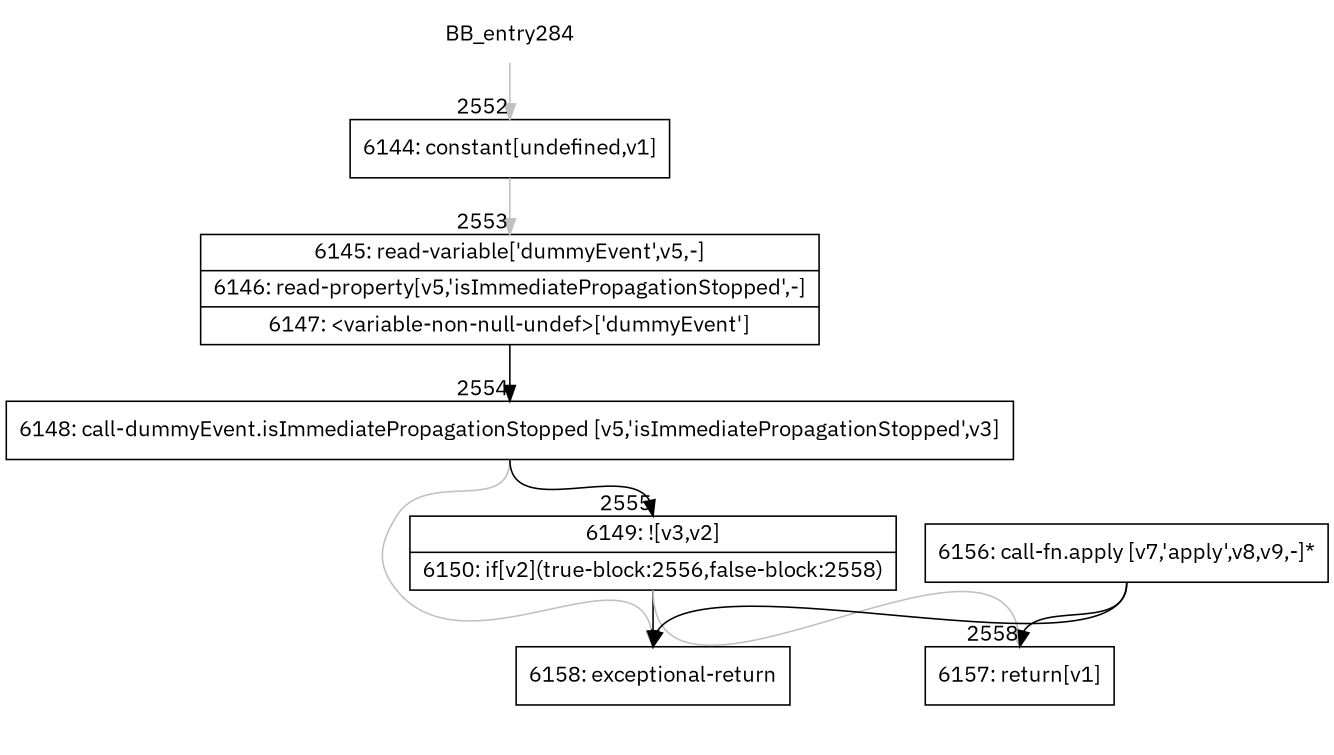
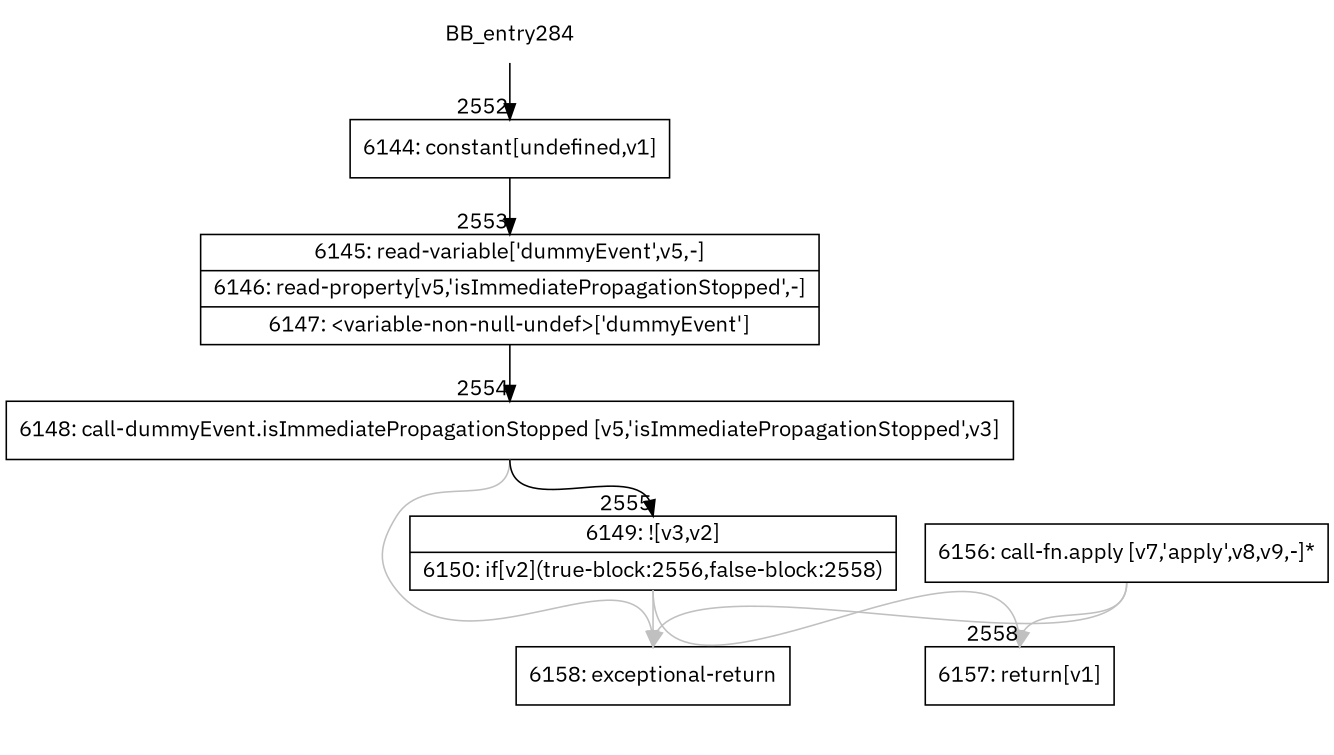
(510, 83) -> (510, 83)
(510, 198) -> (510, 198)
(653, 610) -> (653, 610)
(1081, 614) -> (1081, 614)
(897, 616) -> (897, 616)
